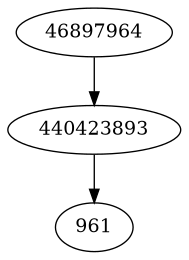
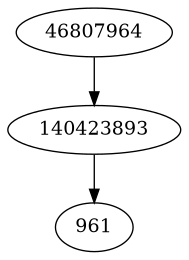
(94, 32) -> (94, 32)
(94, 130) -> (94, 130)
